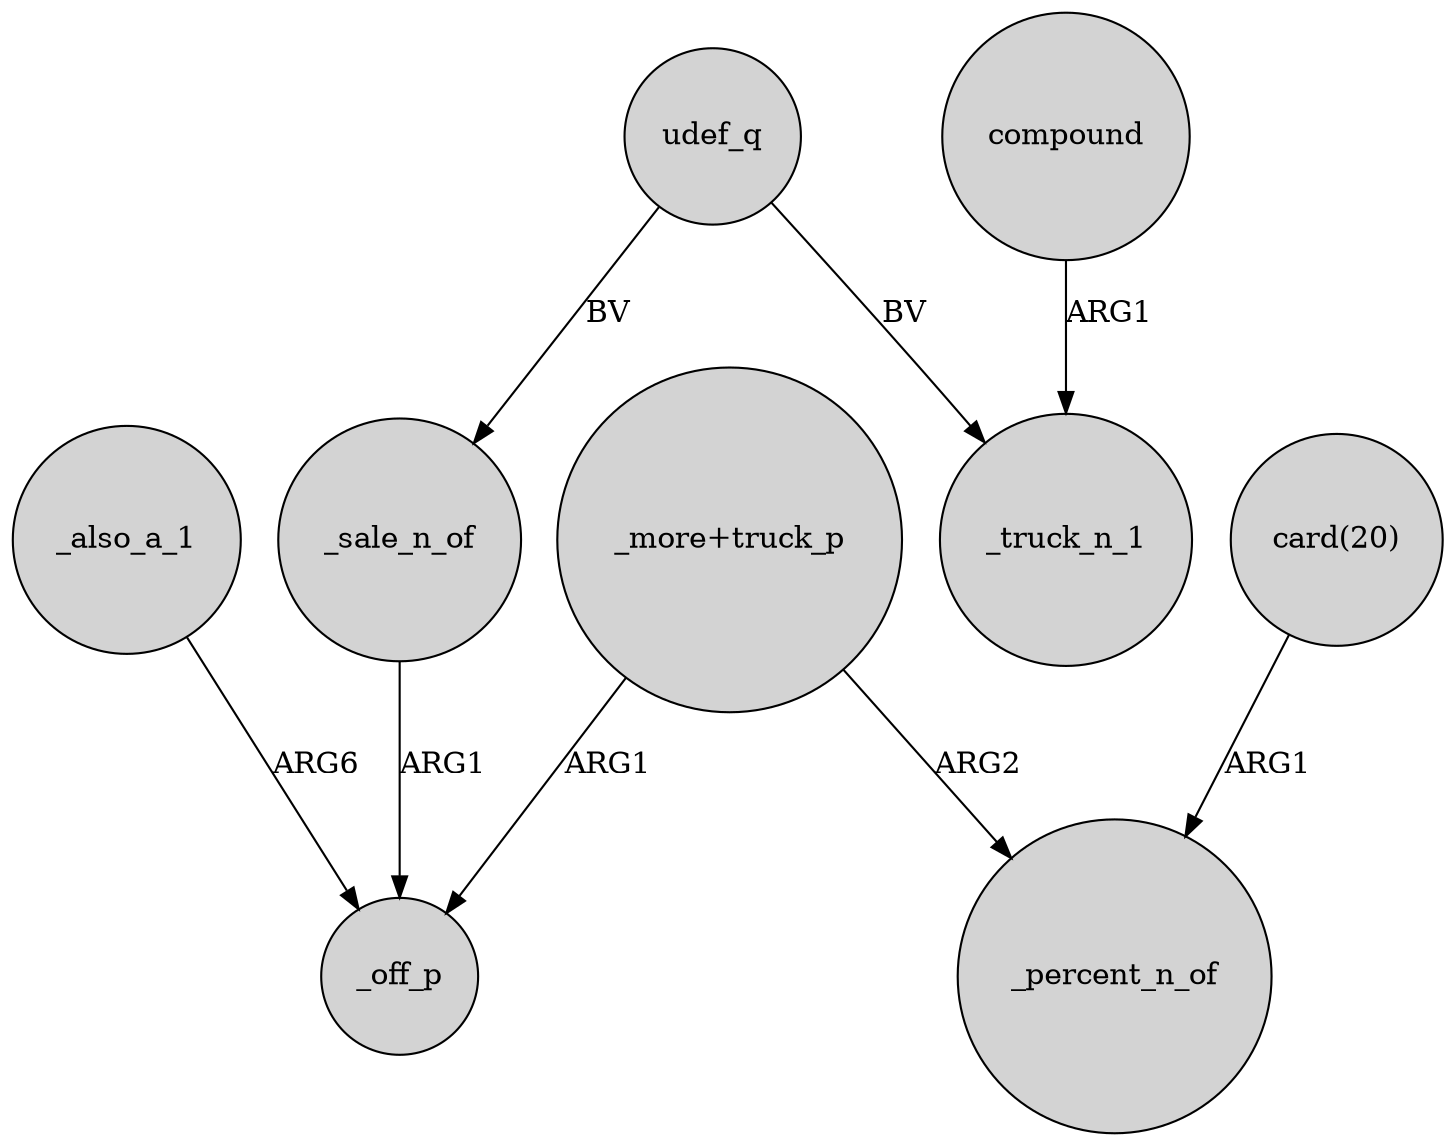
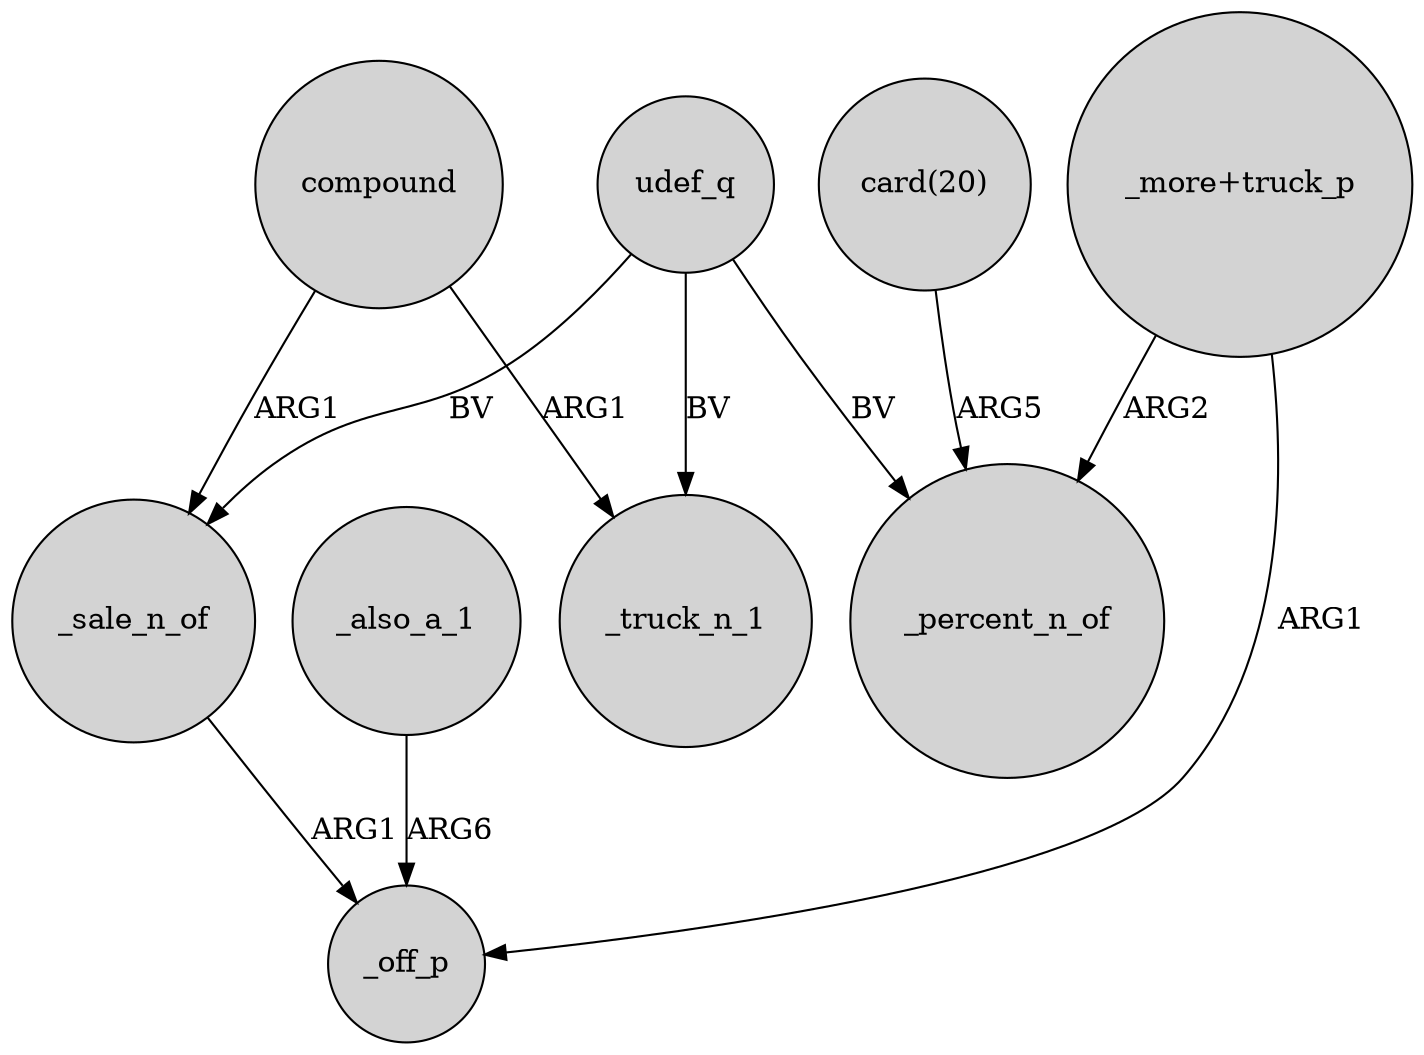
none -> (812, 372)
none -> (256, 392)
(1268, 766) -> (1000, 410)
